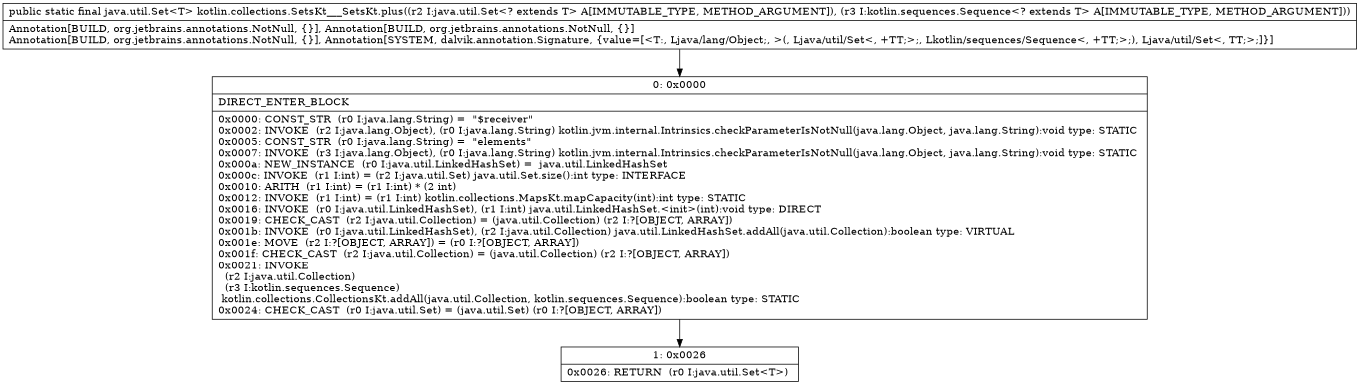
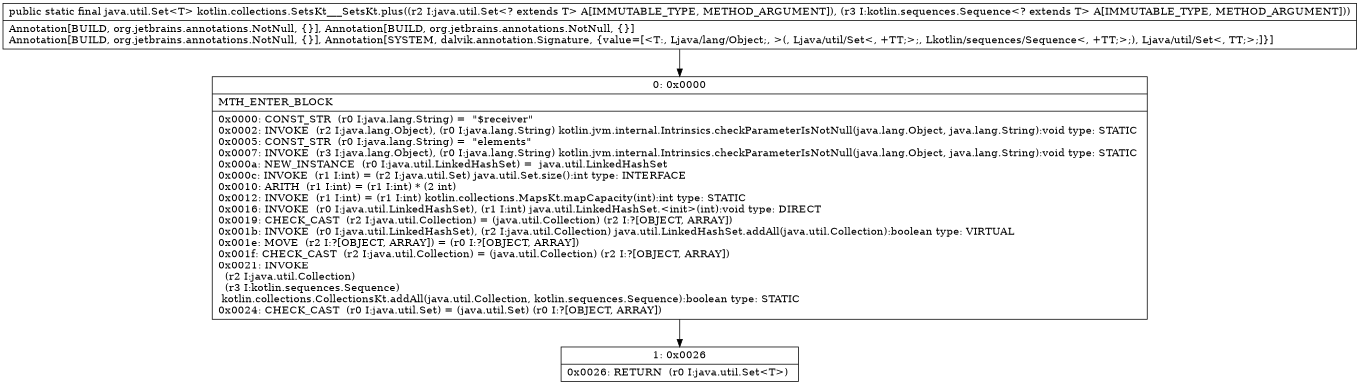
(284, 102) -> (276, 102)
